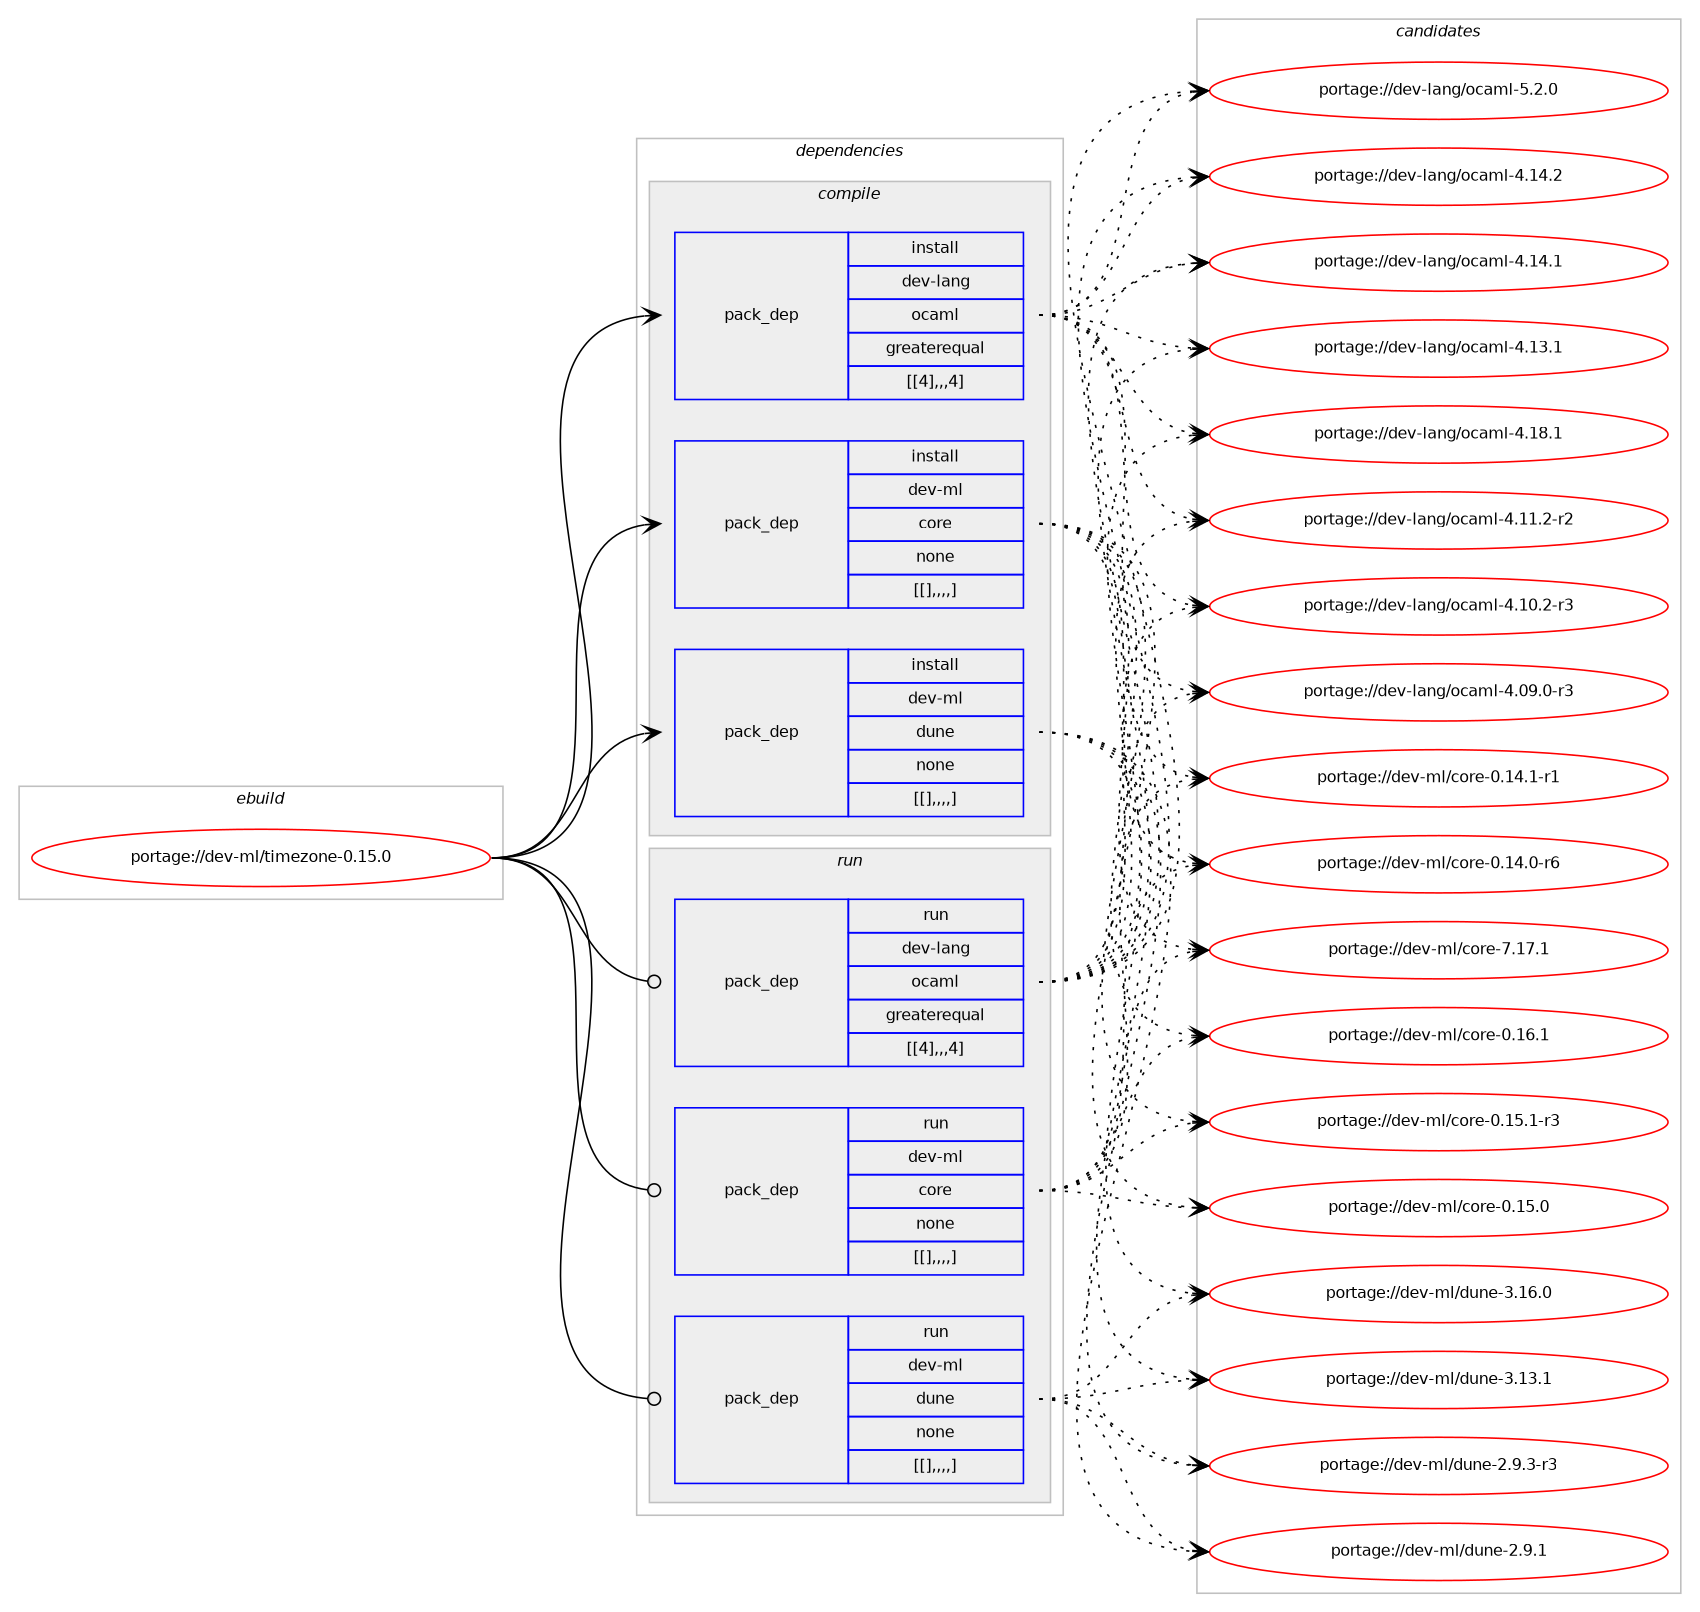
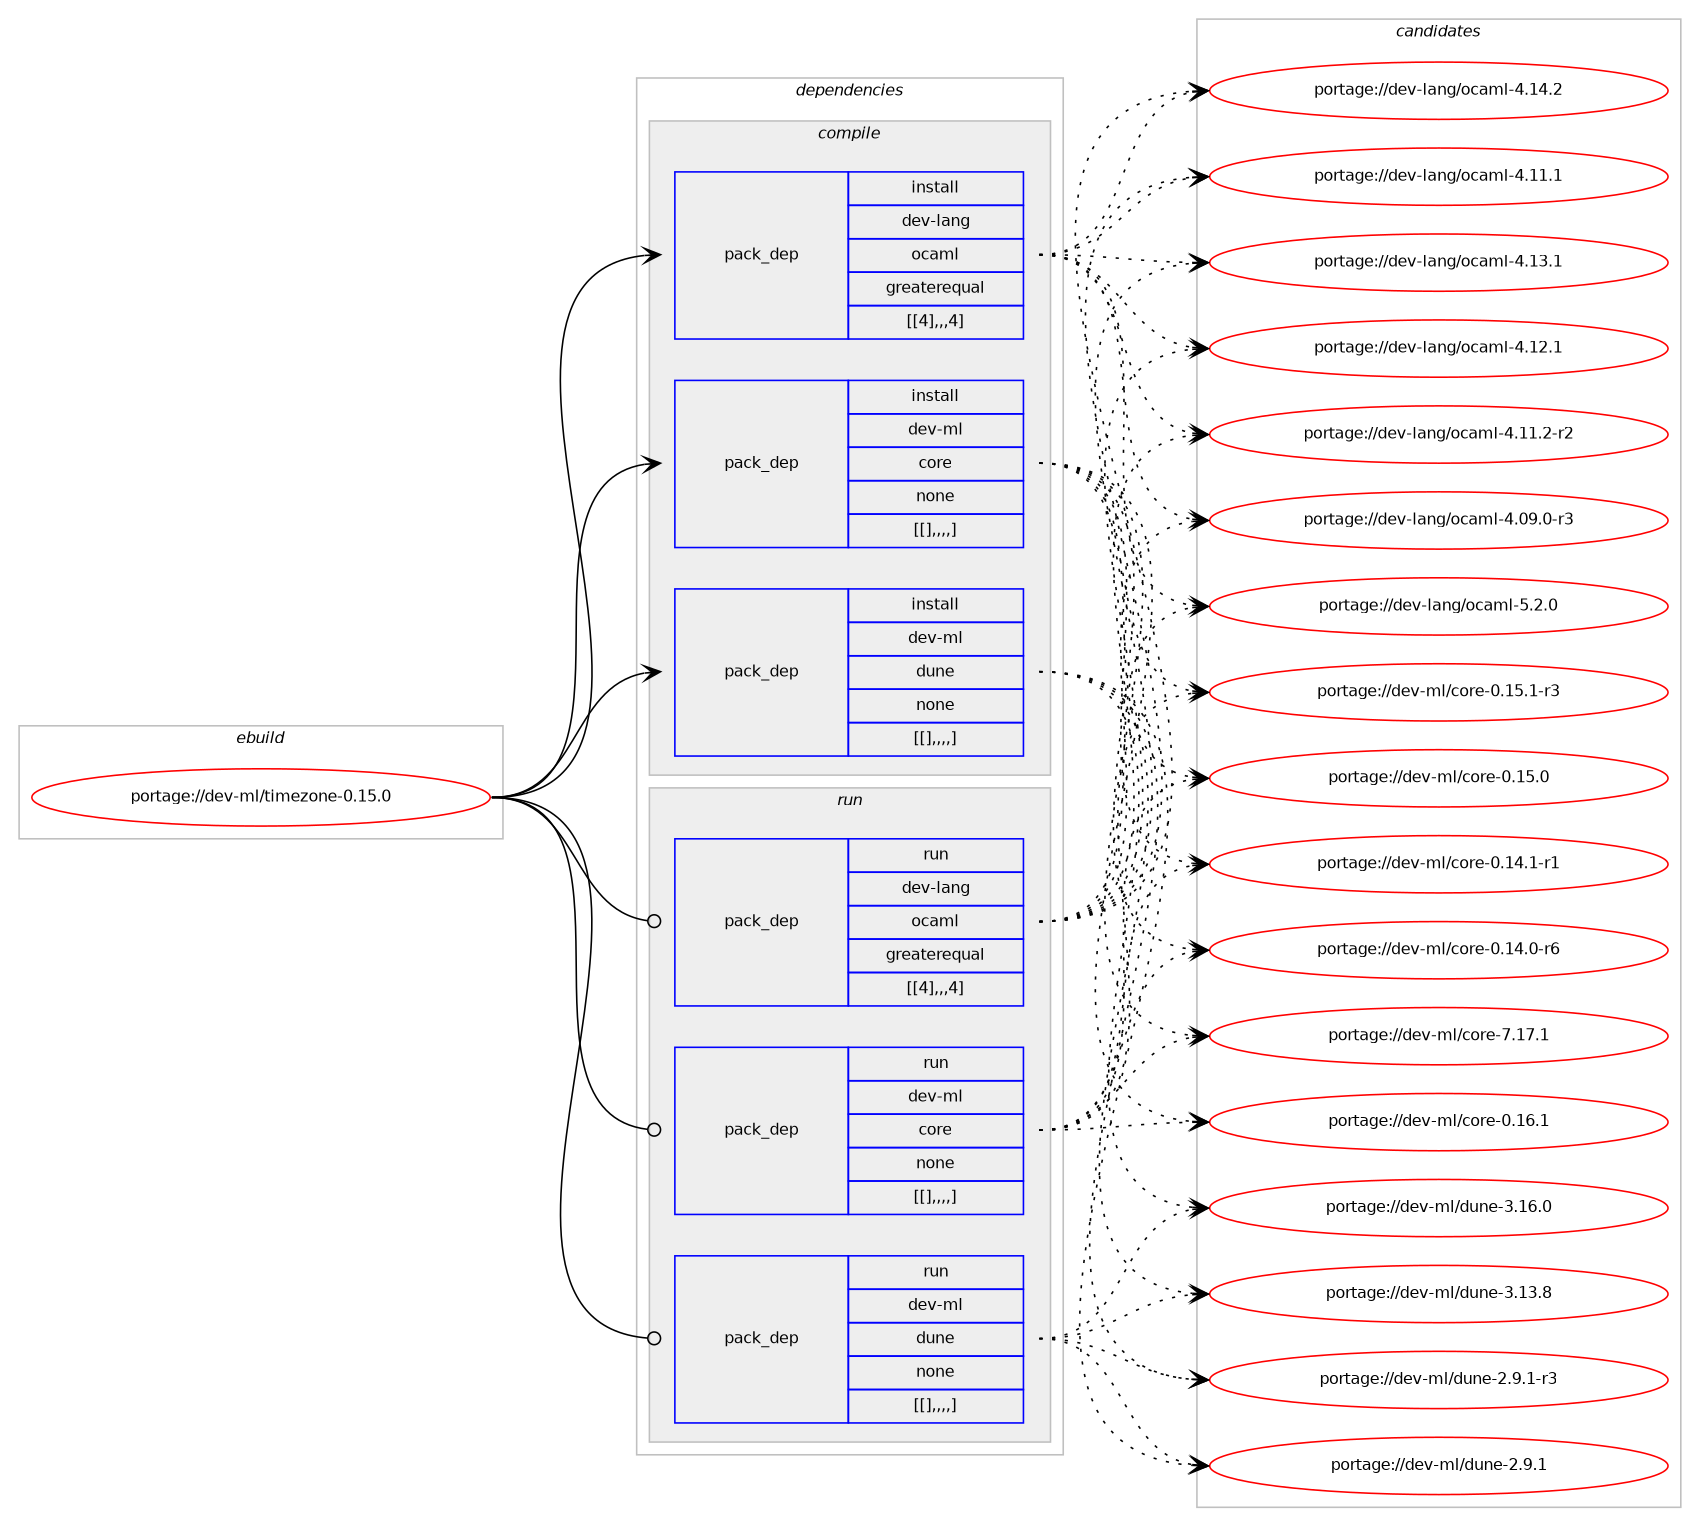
(1439, 263) -> (1439, 177)
(1439, 435) -> (1439, 349)
(1439, 606) -> none
(1439, 1380) -> (1439, 1294)
(1439, 1466) -> (1439, 1380)
